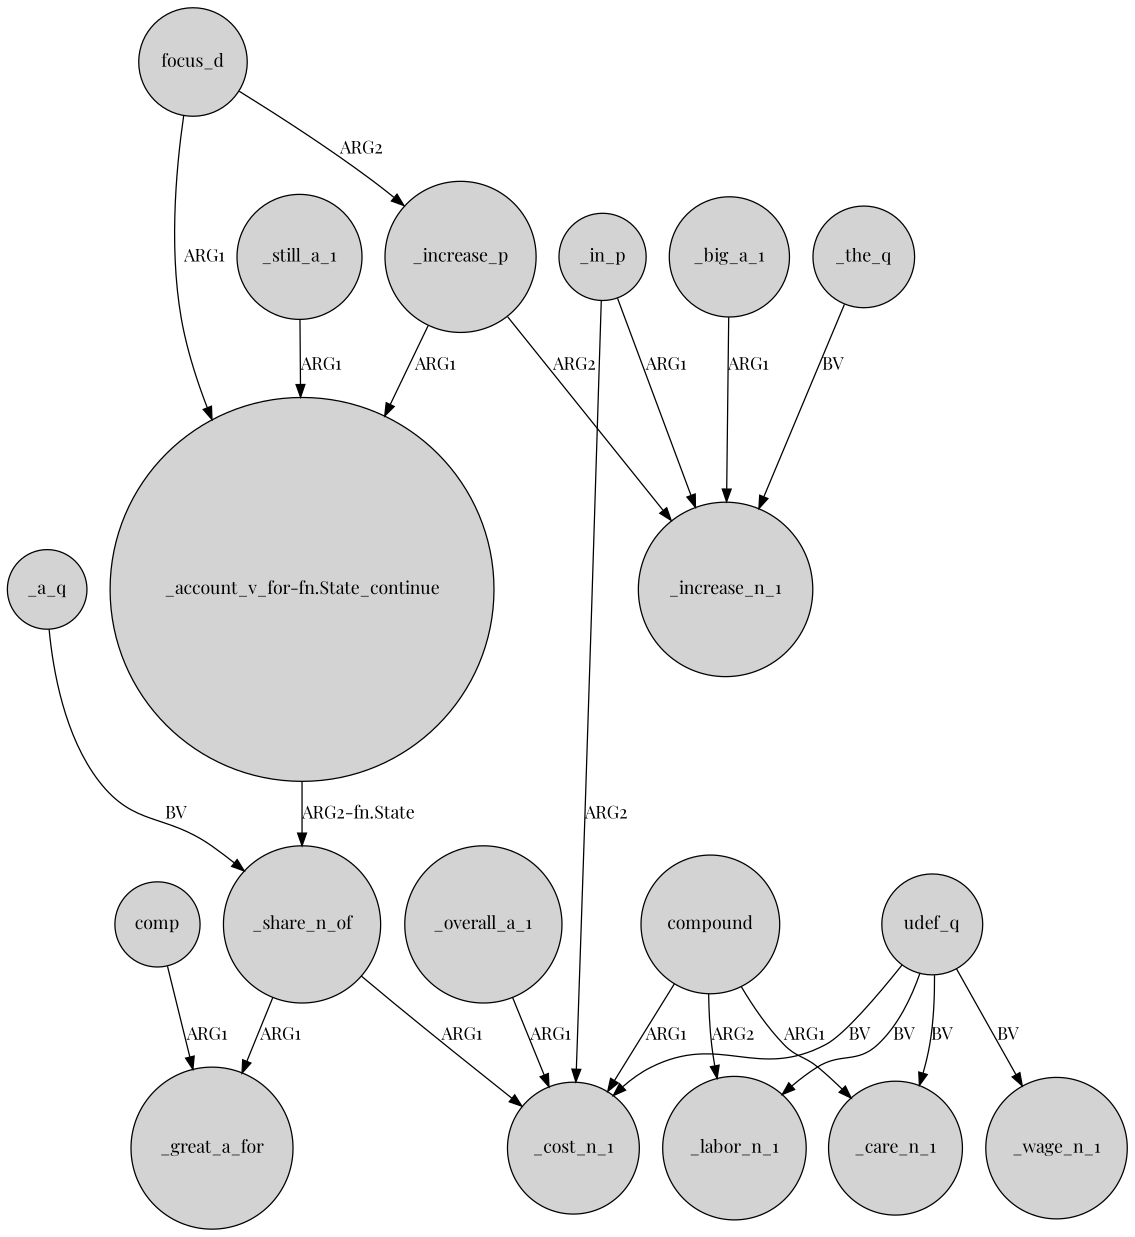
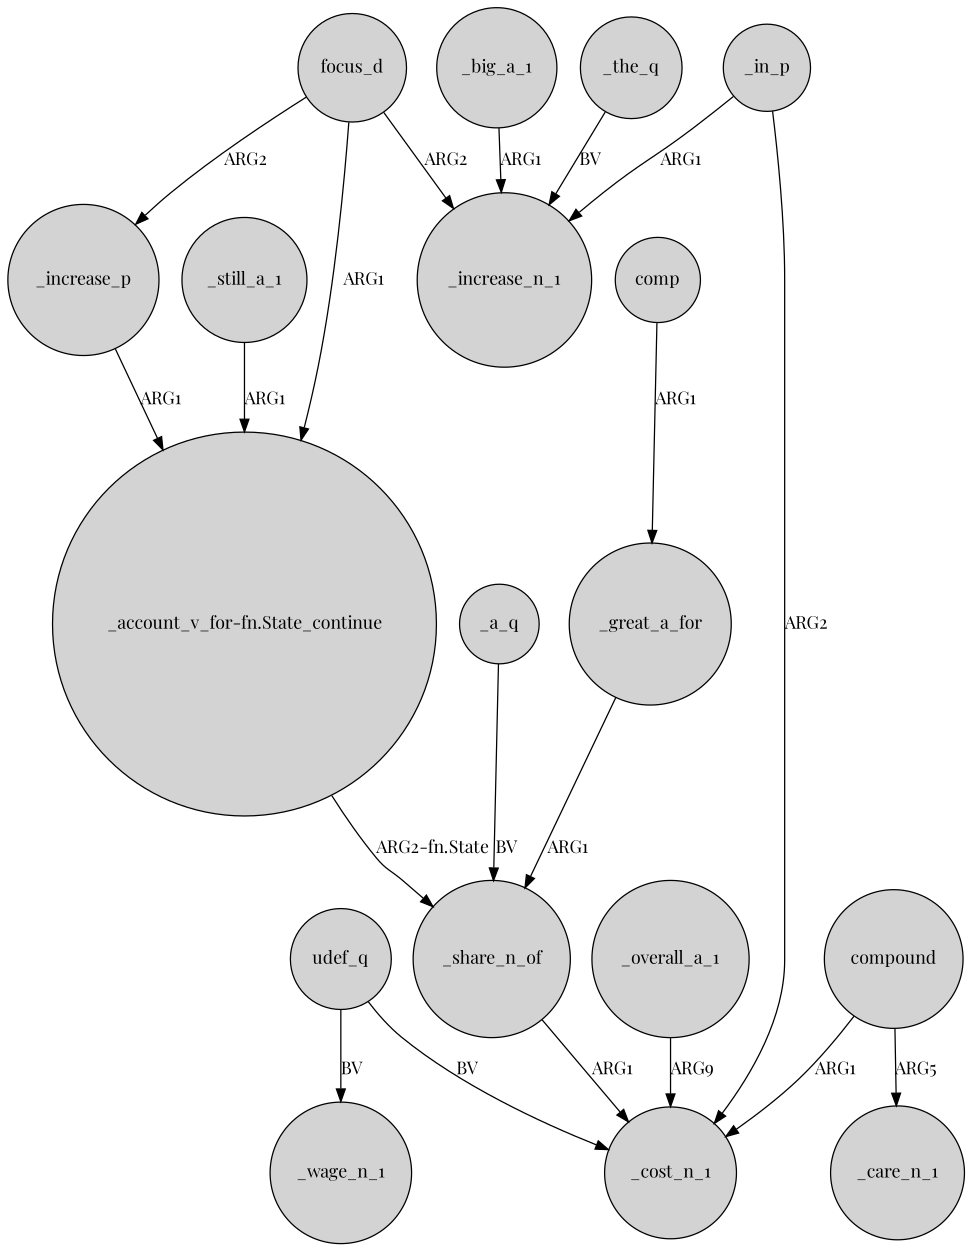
(585, 414) -> (415, 155)
(932, 1025) -> none
(260, 1029) -> (573, 787)
(551, 1035) -> (693, 1070)
(805, 1035) -> (917, 1070)
(734, 1148) -> none
